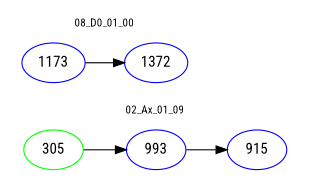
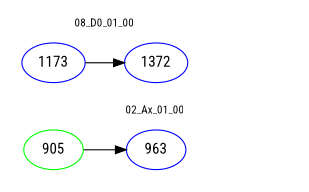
(155, 111) -> (155, 111)
(54, 150) -> (54, 150)
(156, 150) -> (156, 150)
(257, 150) -> none
